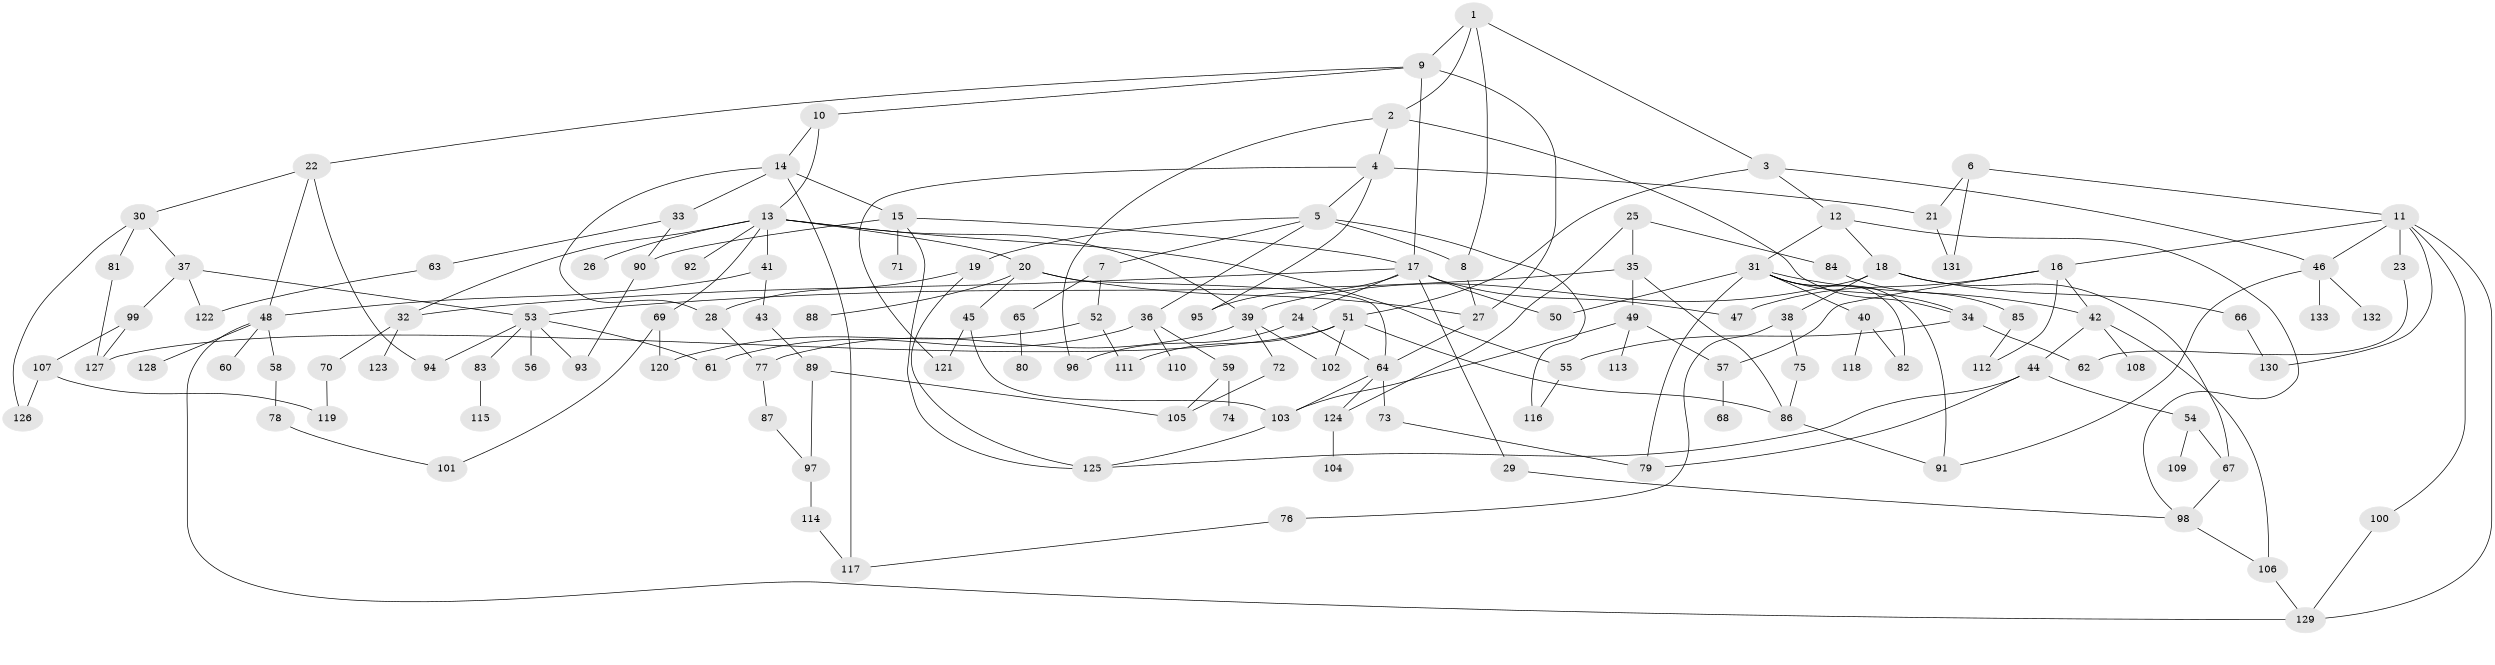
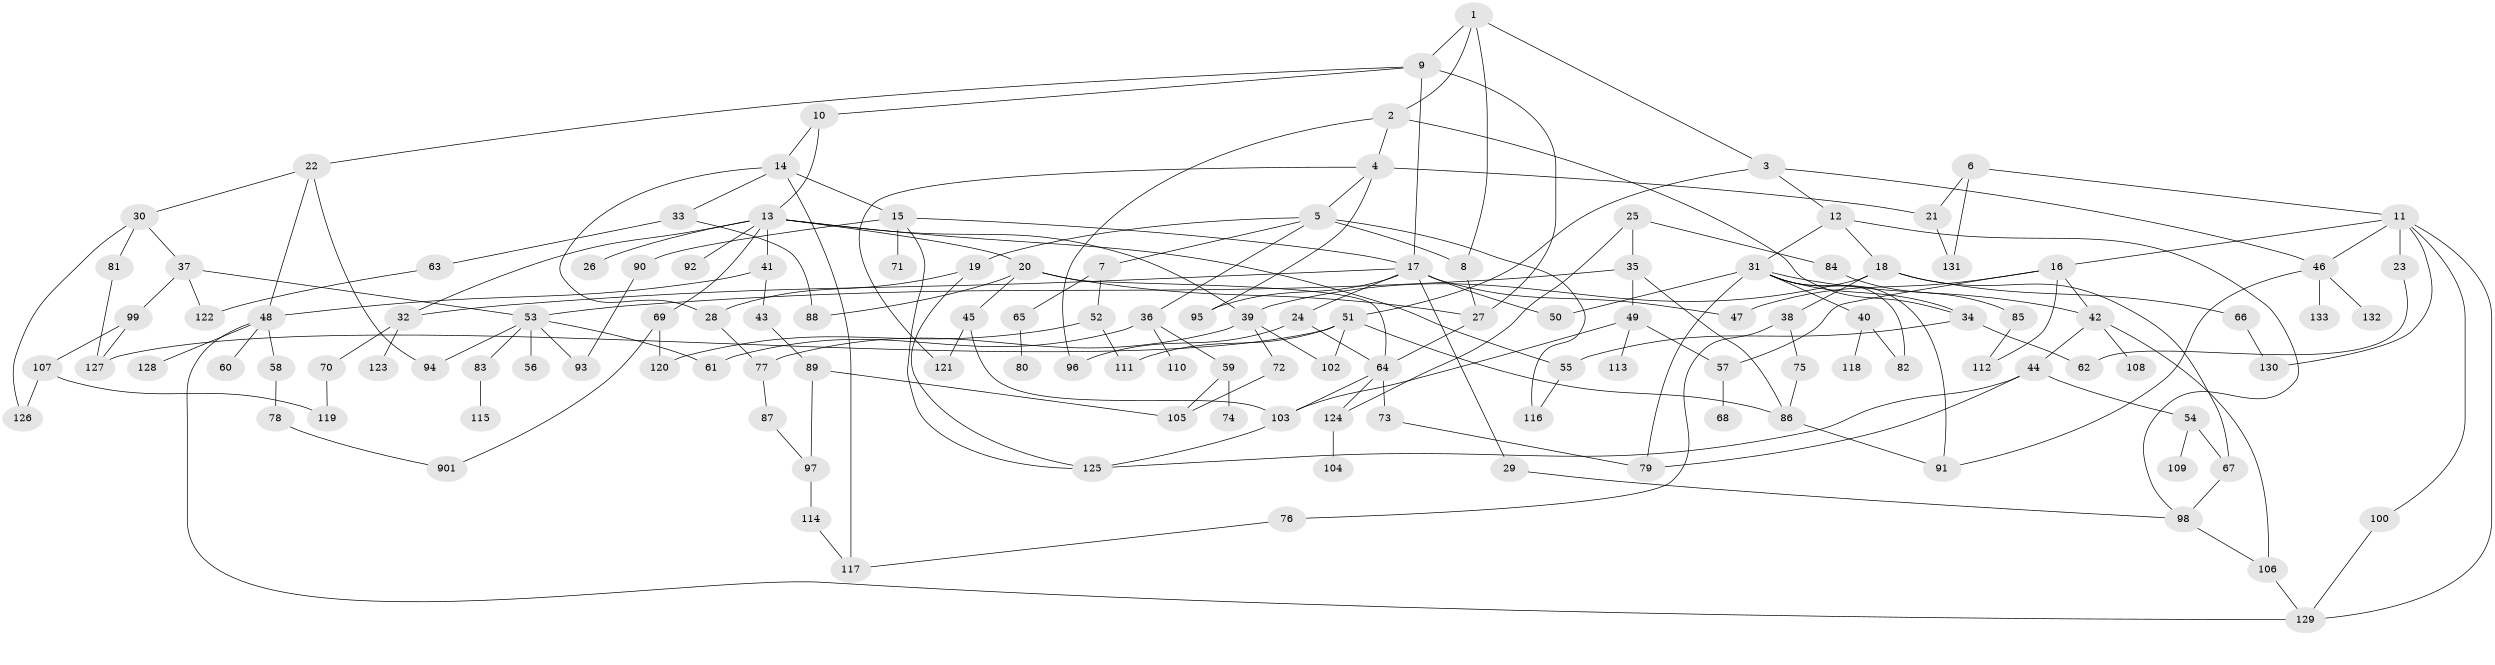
(656, 247) -> (772, 243)
(447, 469) -> (447, 469)
